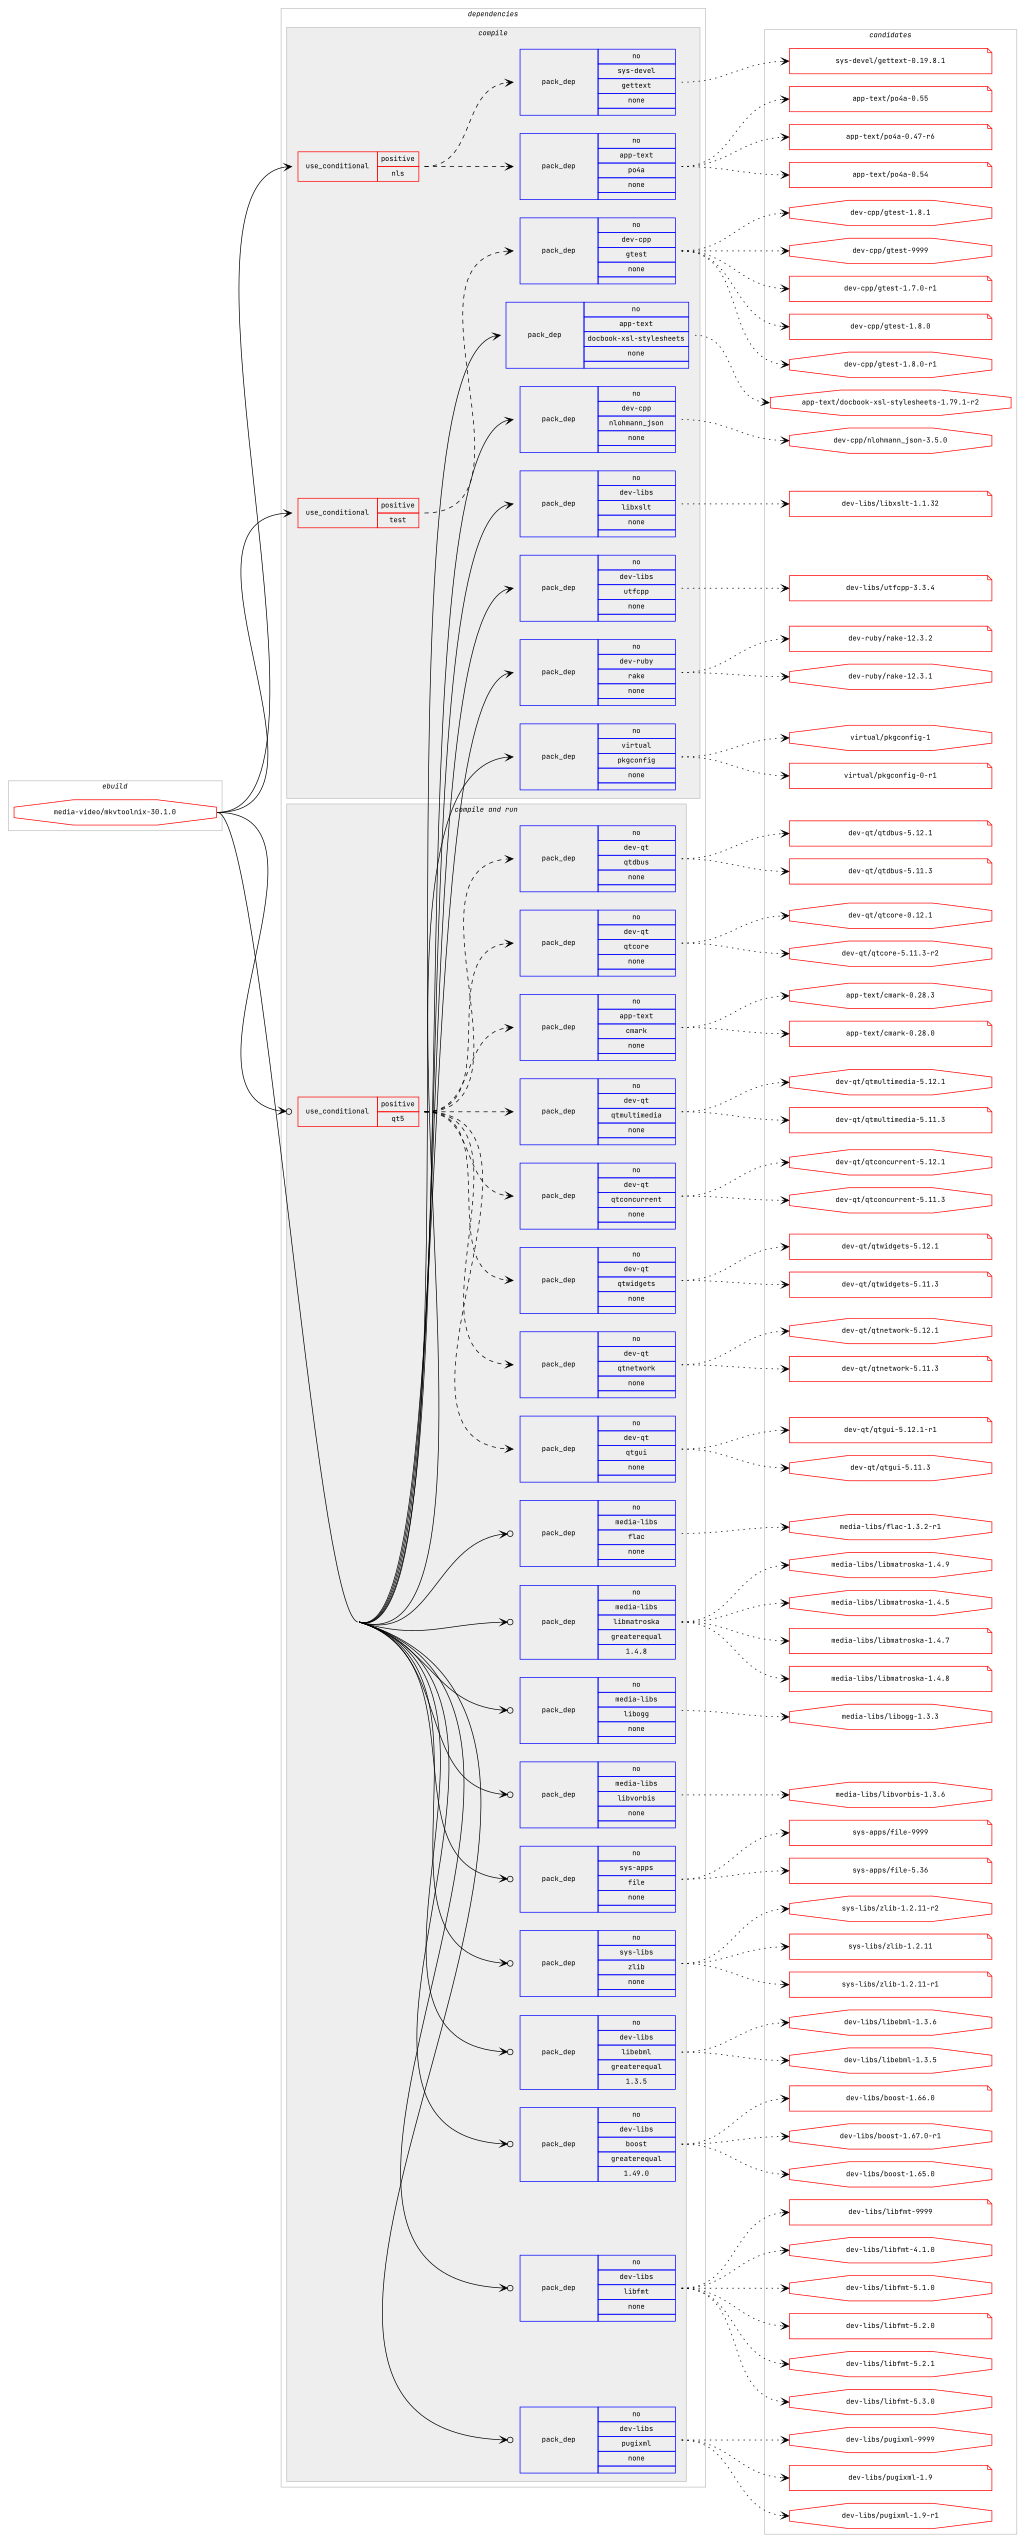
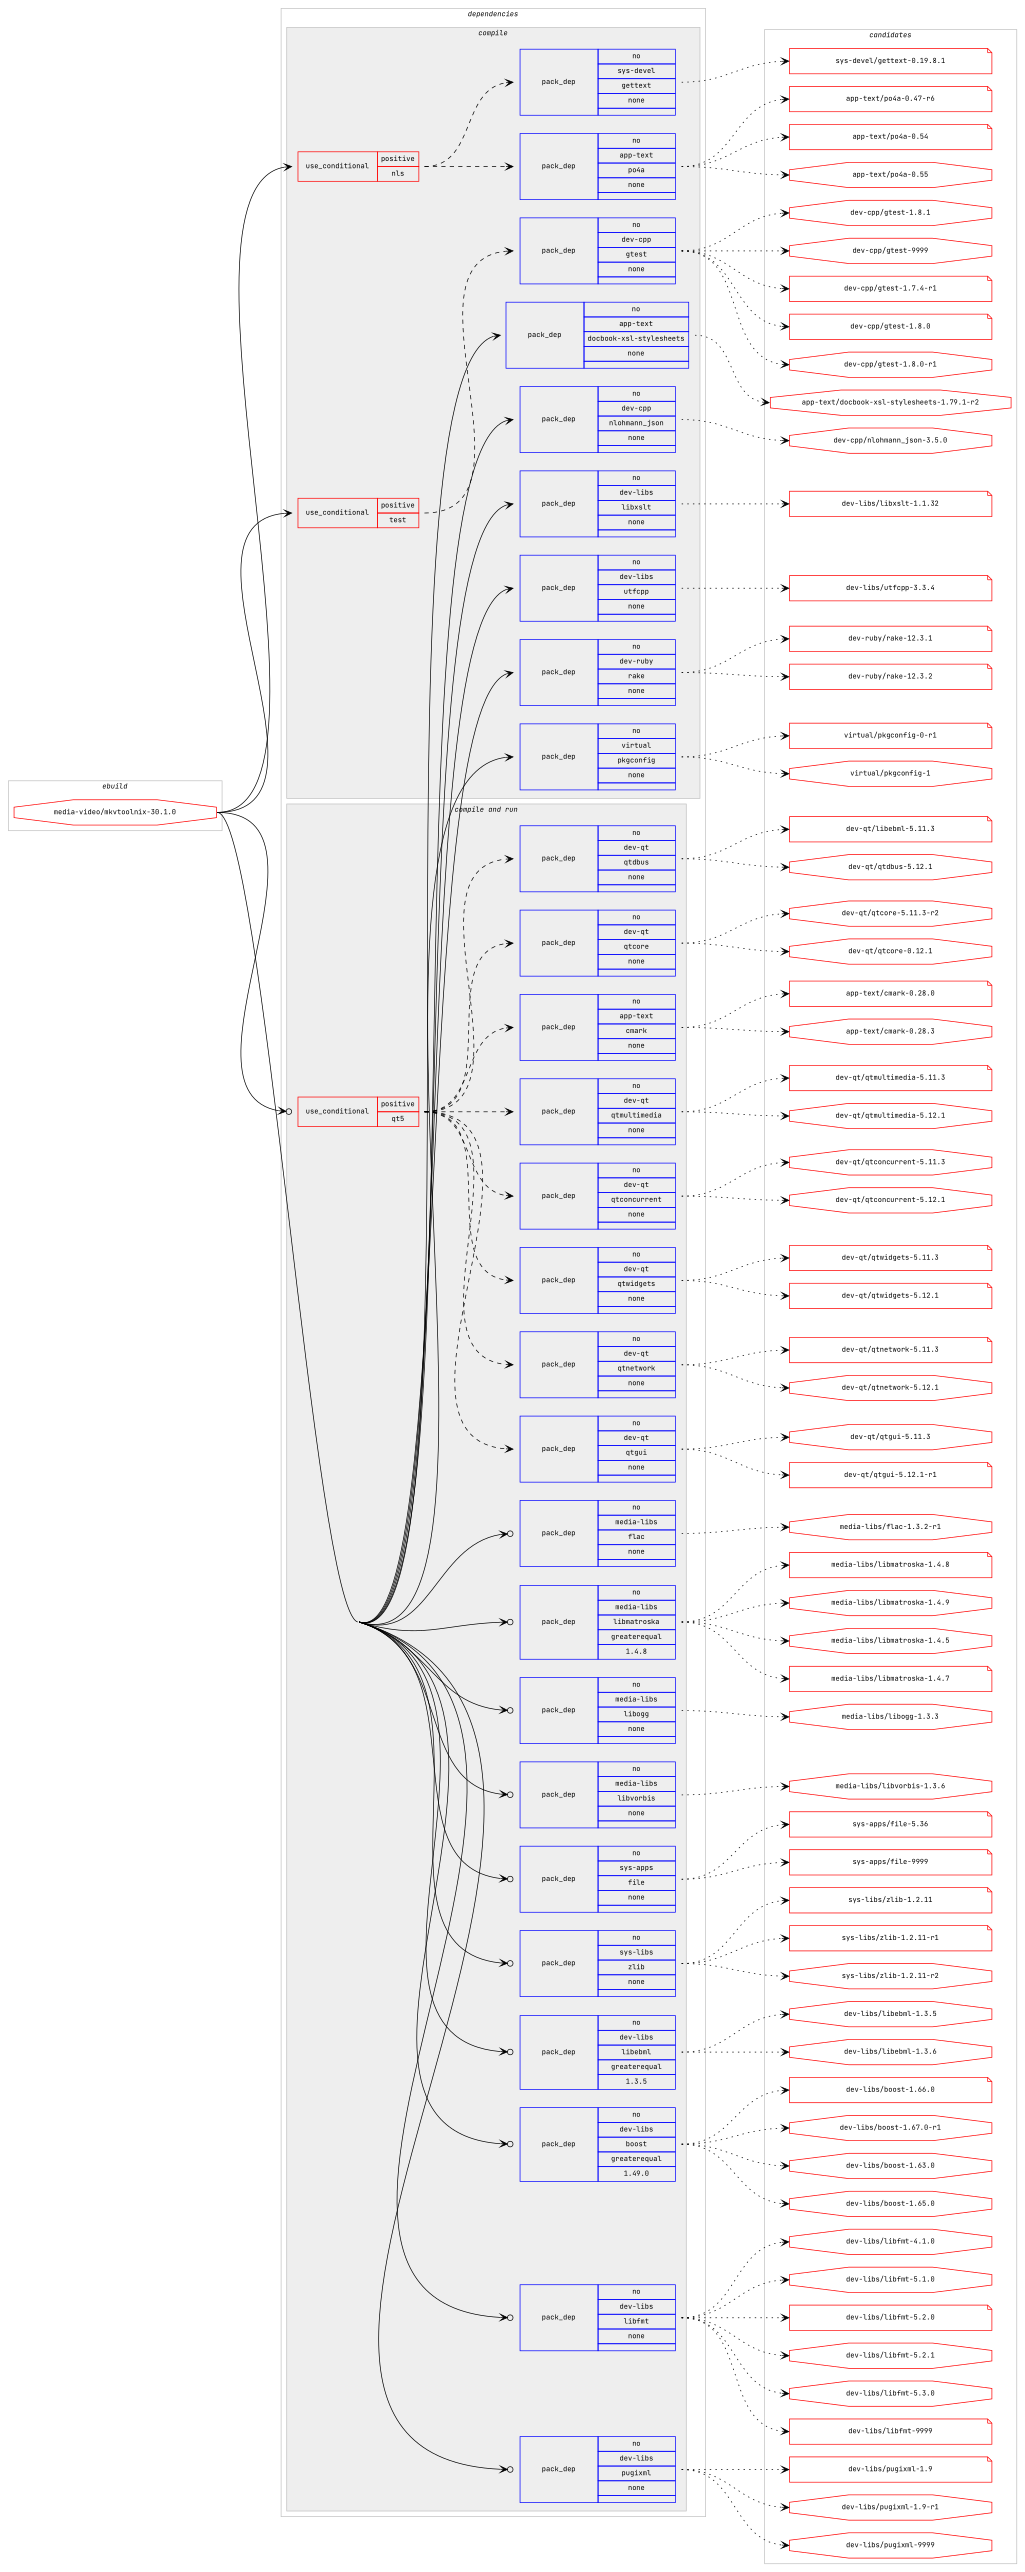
(891, 99) -> (891, 175)
(891, 289) -> (891, 289)
(891, 677) -> (891, 639)
(891, 833) -> (891, 867)
(891, 871) -> (891, 829)
none -> (891, 2166)
